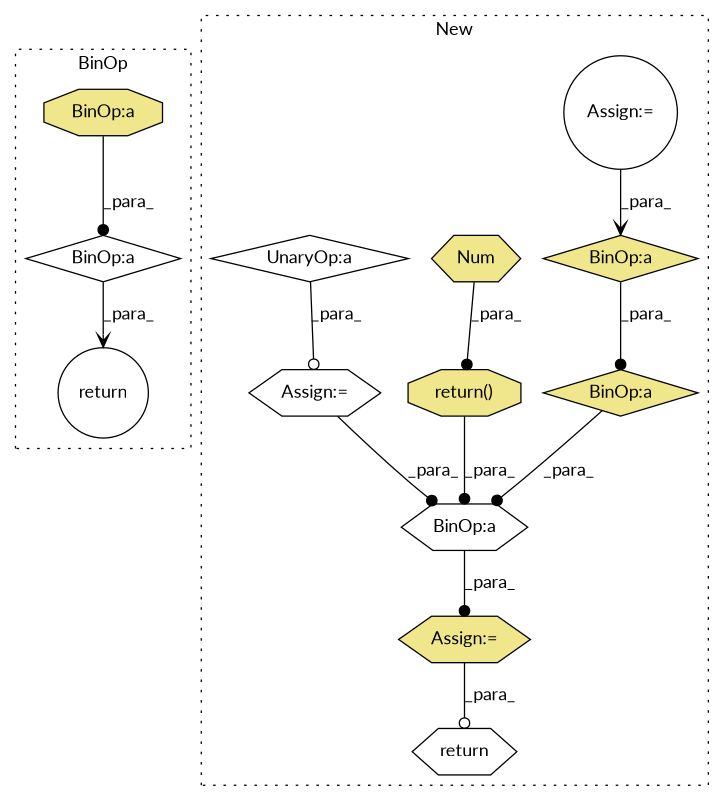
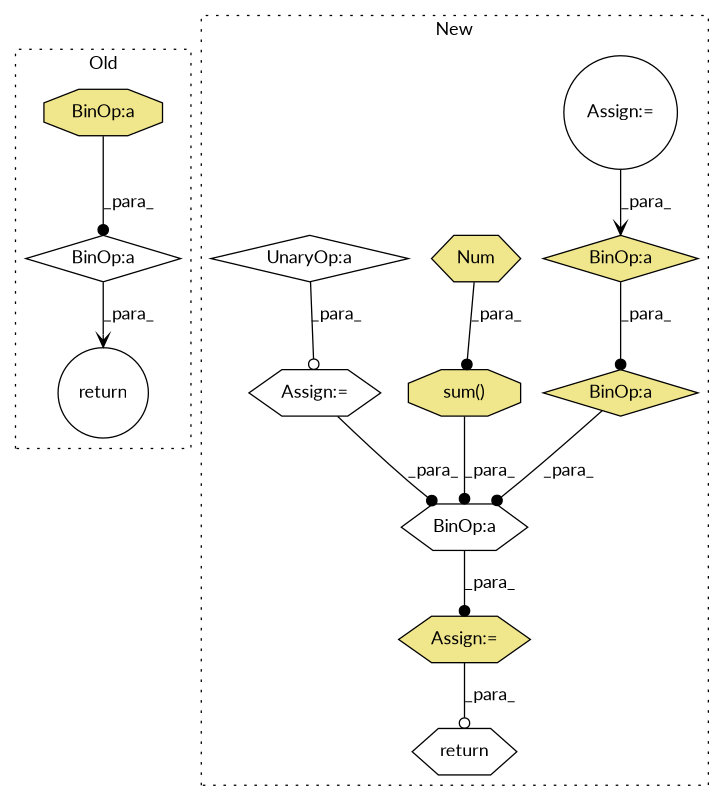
(103, 64) -> (103, 64)
(464, 393) -> (464, 393)
